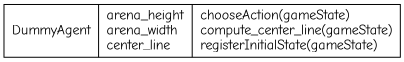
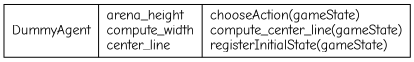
(142, 30) -> (150, 30)
